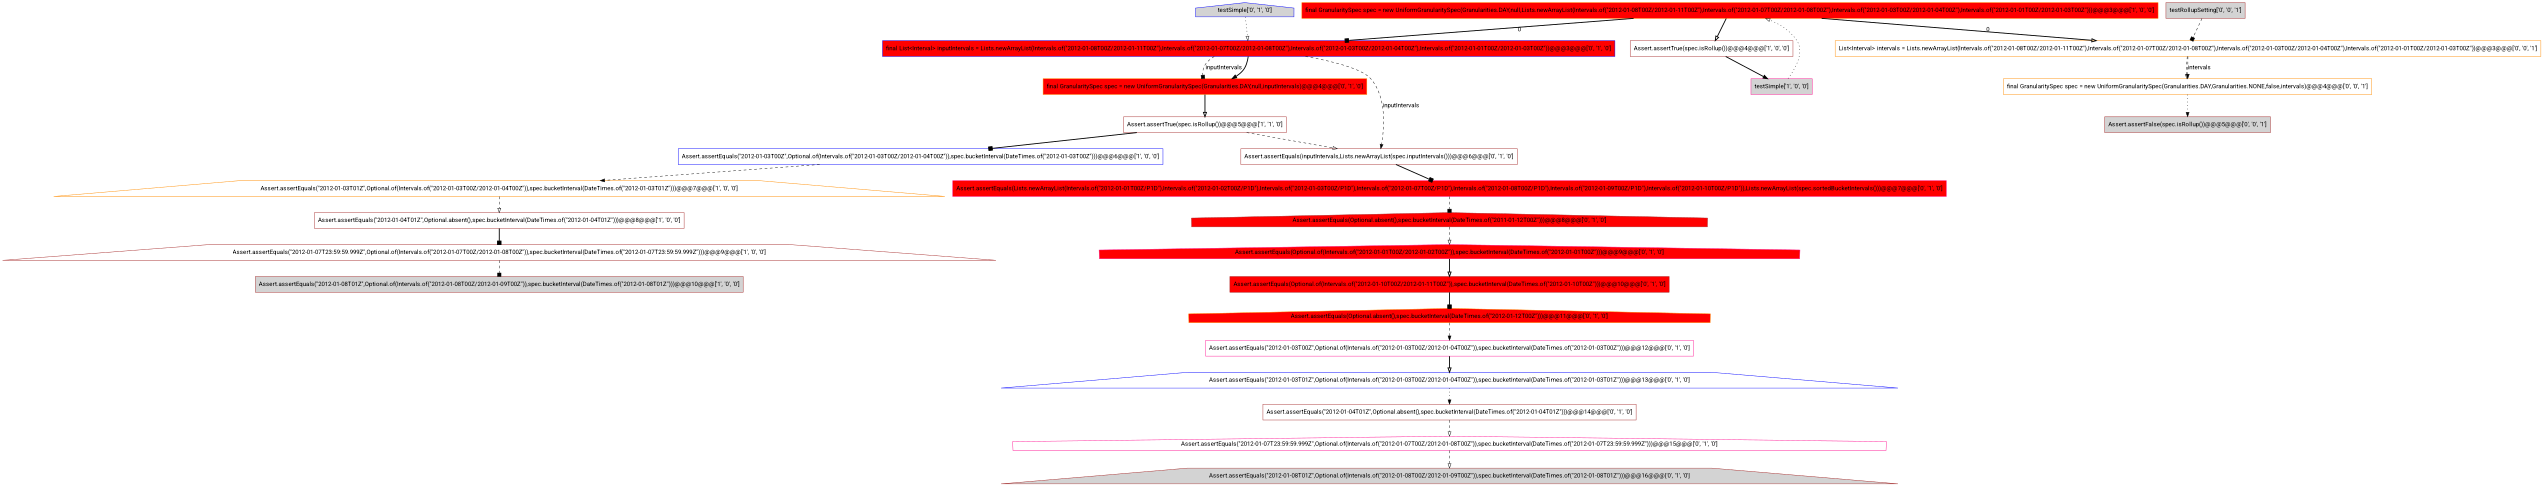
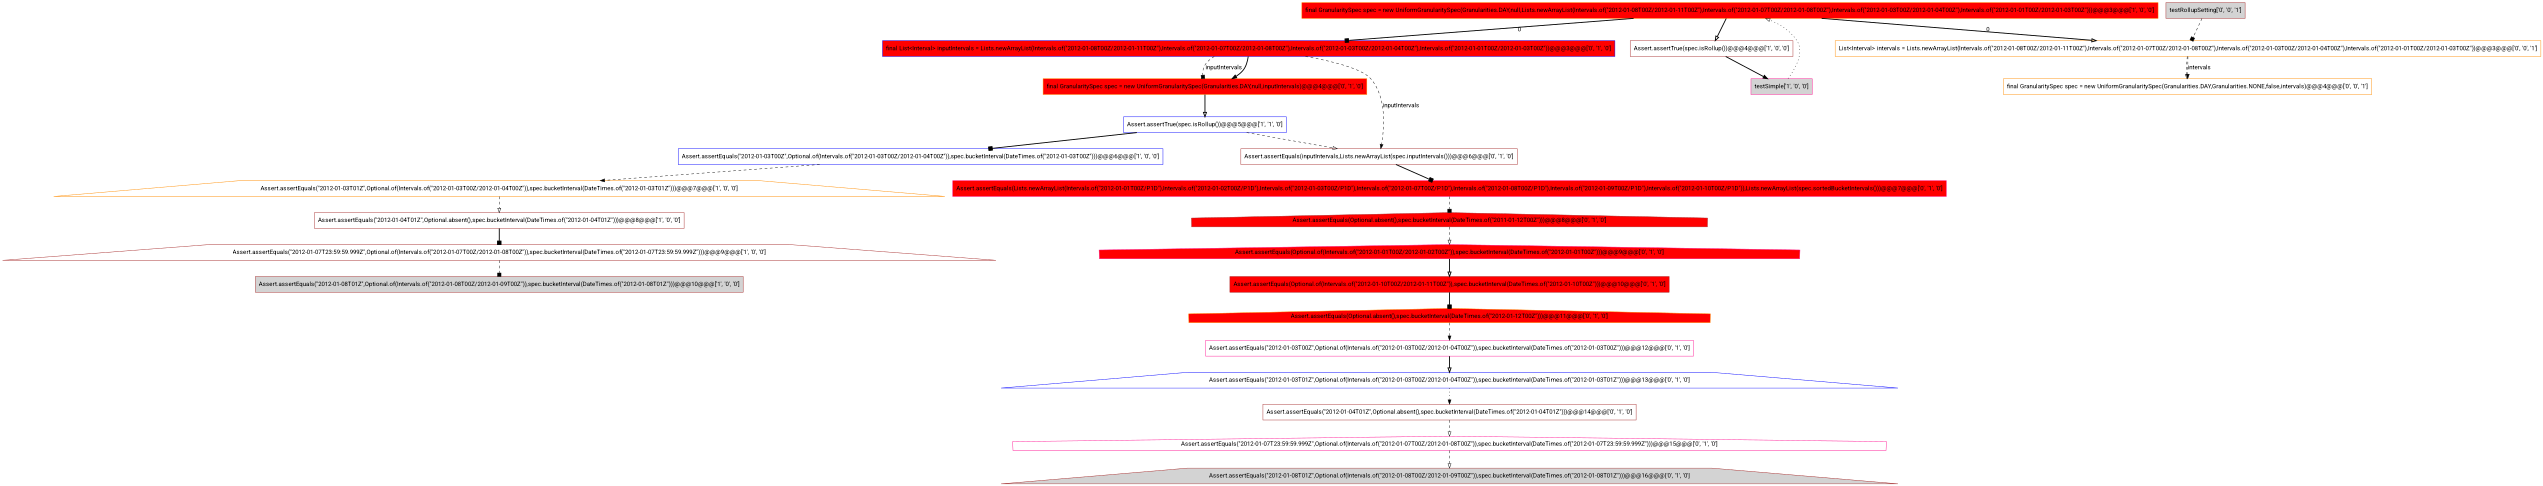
(1245, 10) -> none
(1205, 125) -> (1205, 125)
(2188, 125) -> none
